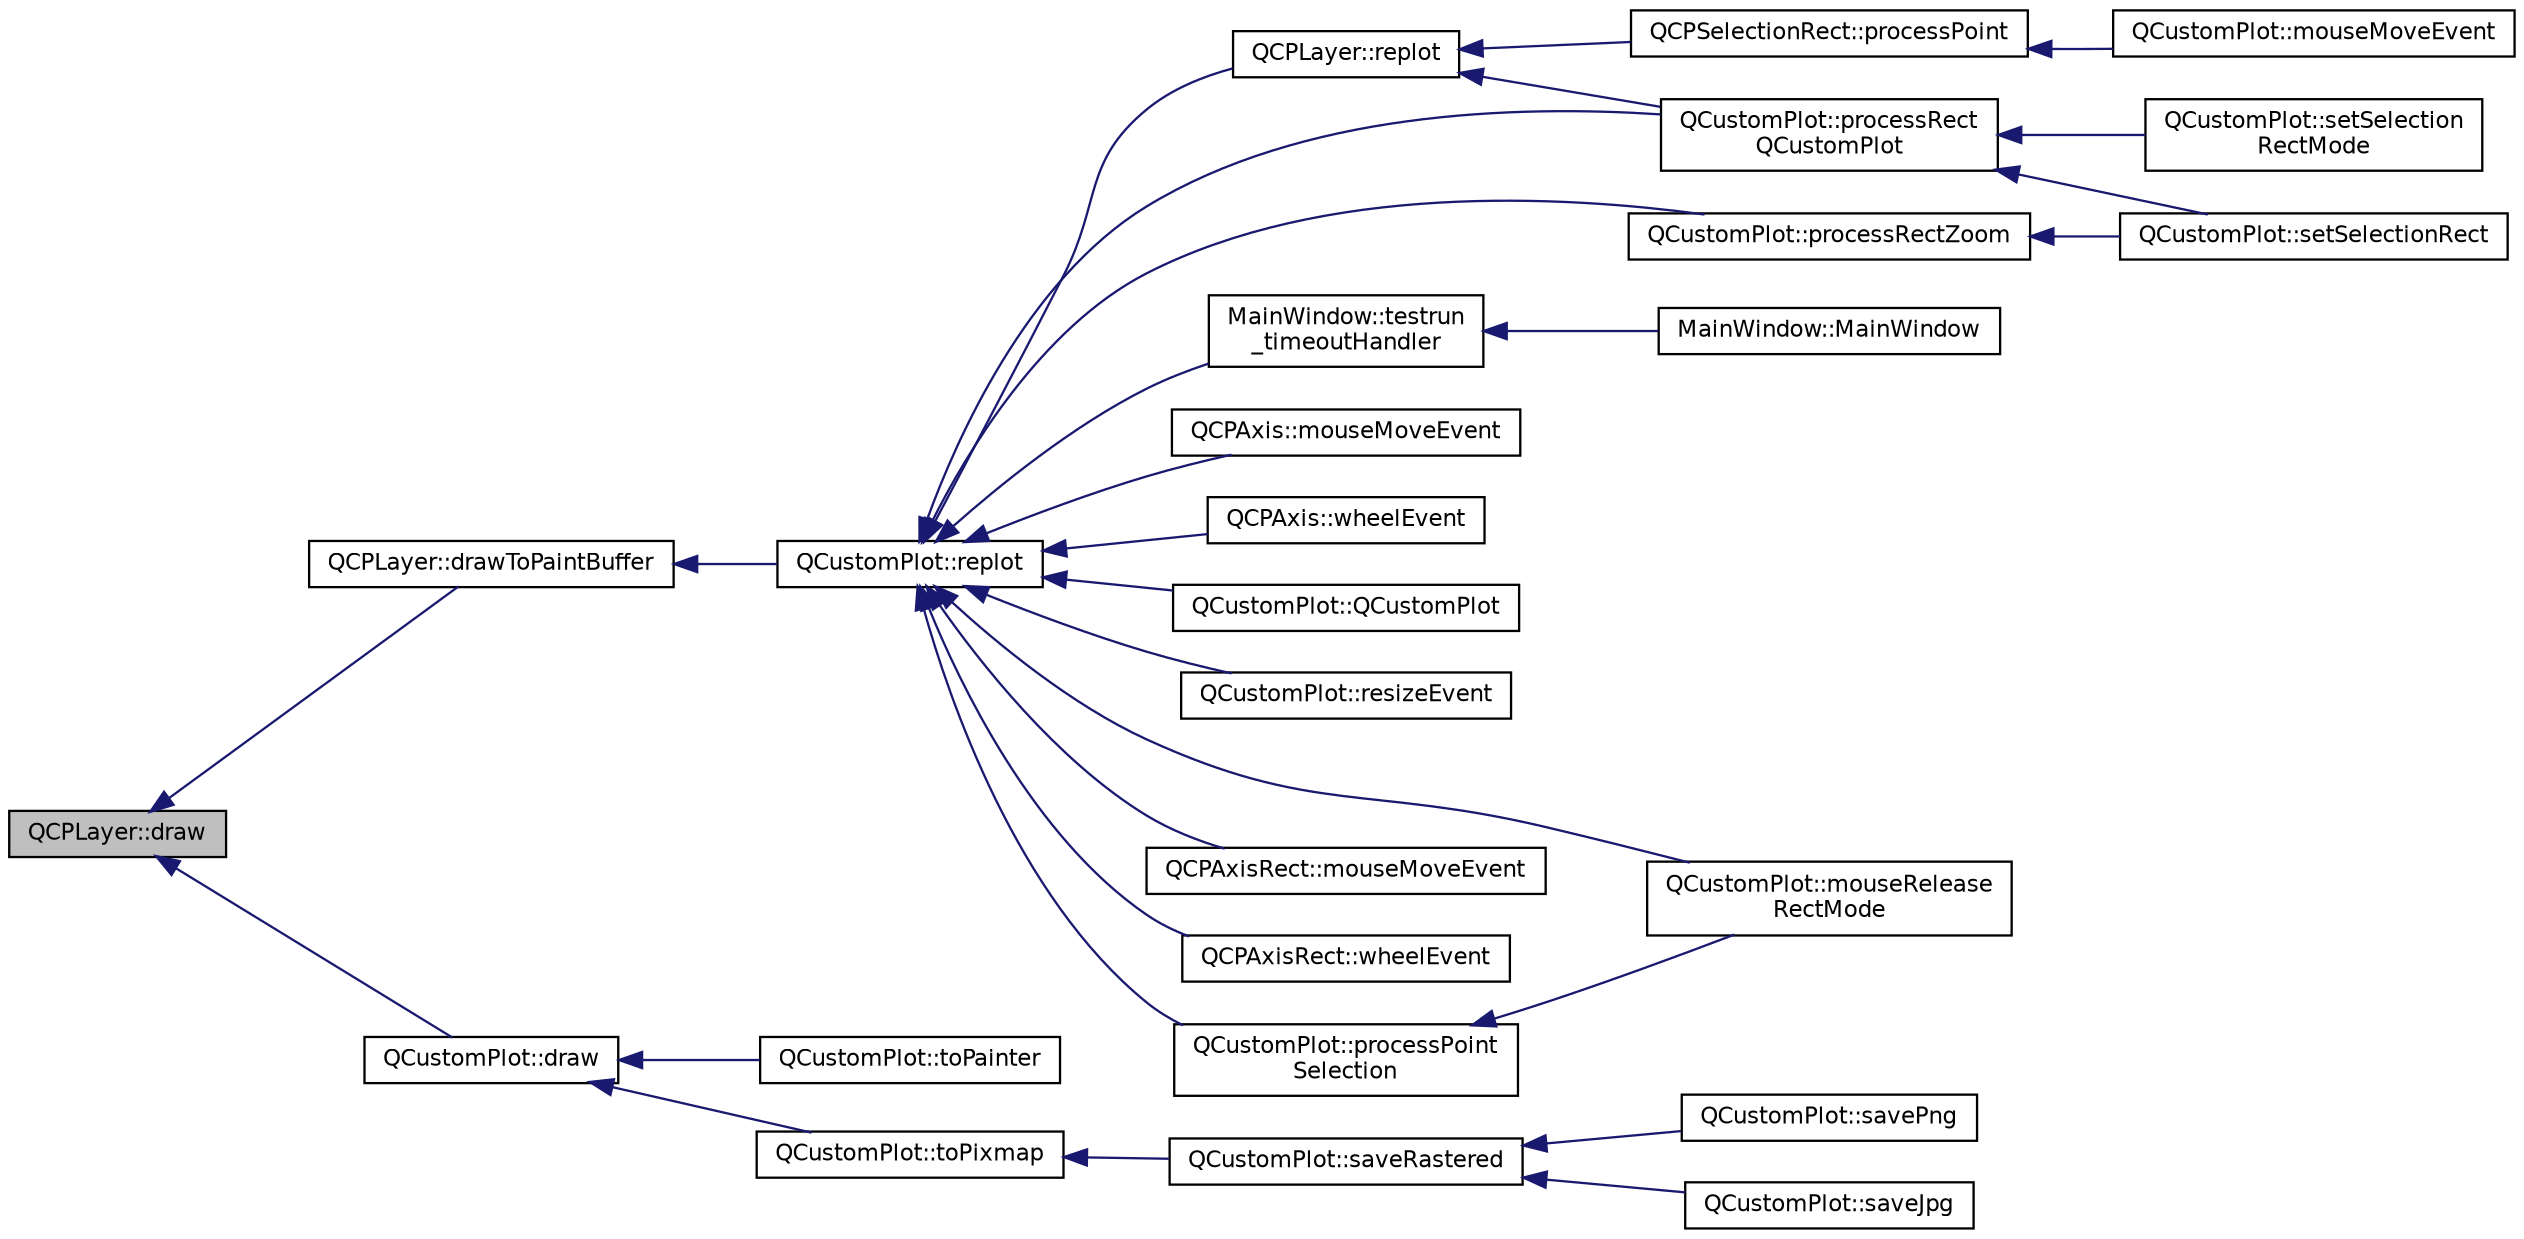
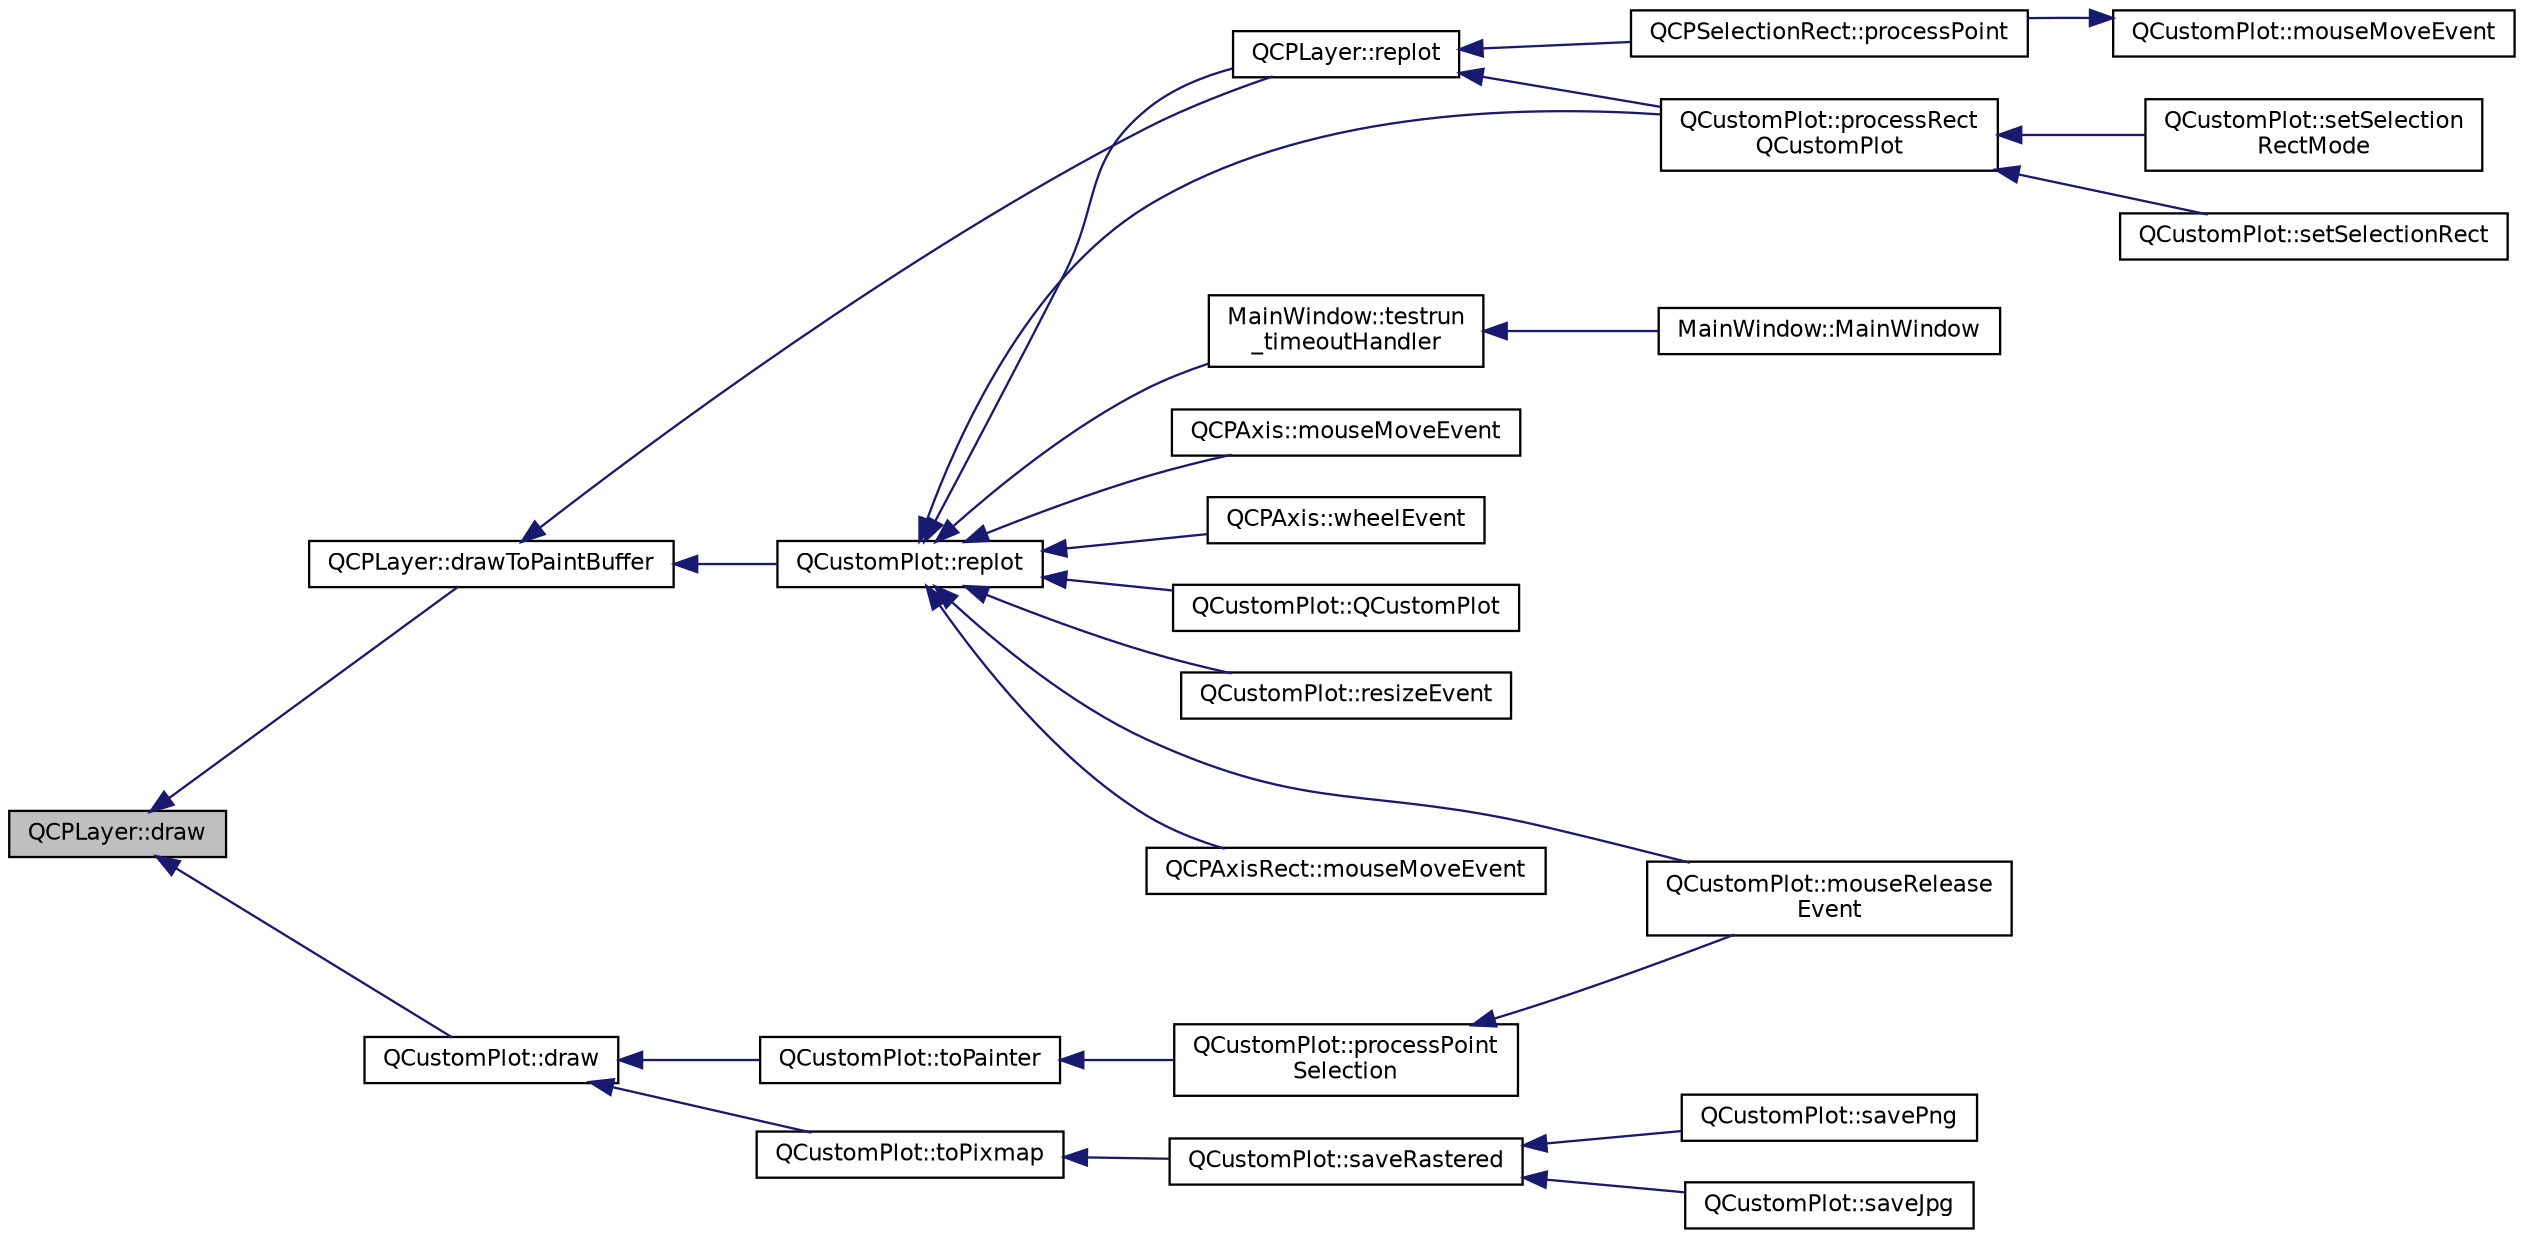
(2082, 49) -> (2059, 18)
(1829, 236) -> none
none -> (892, 277)
(1018, 841) -> (1129, 1060)
(1829, 899) -> (1829, 899)
(1346, 959) -> none
